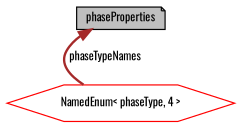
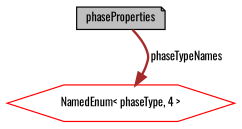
(64, 61) -> (147, 51)
